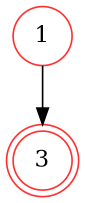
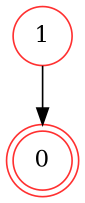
(43, 161) -> (43, 161)
